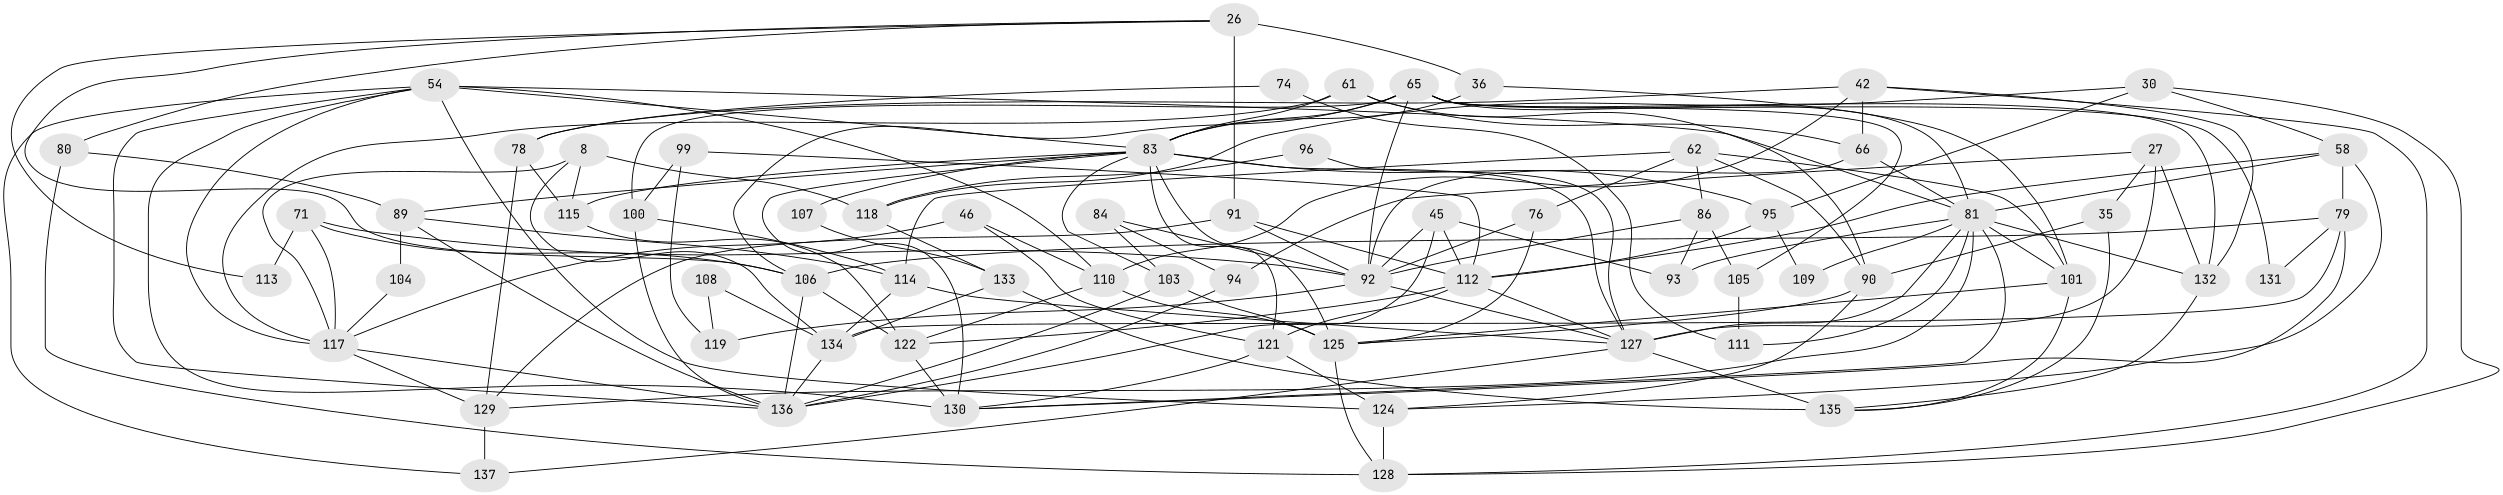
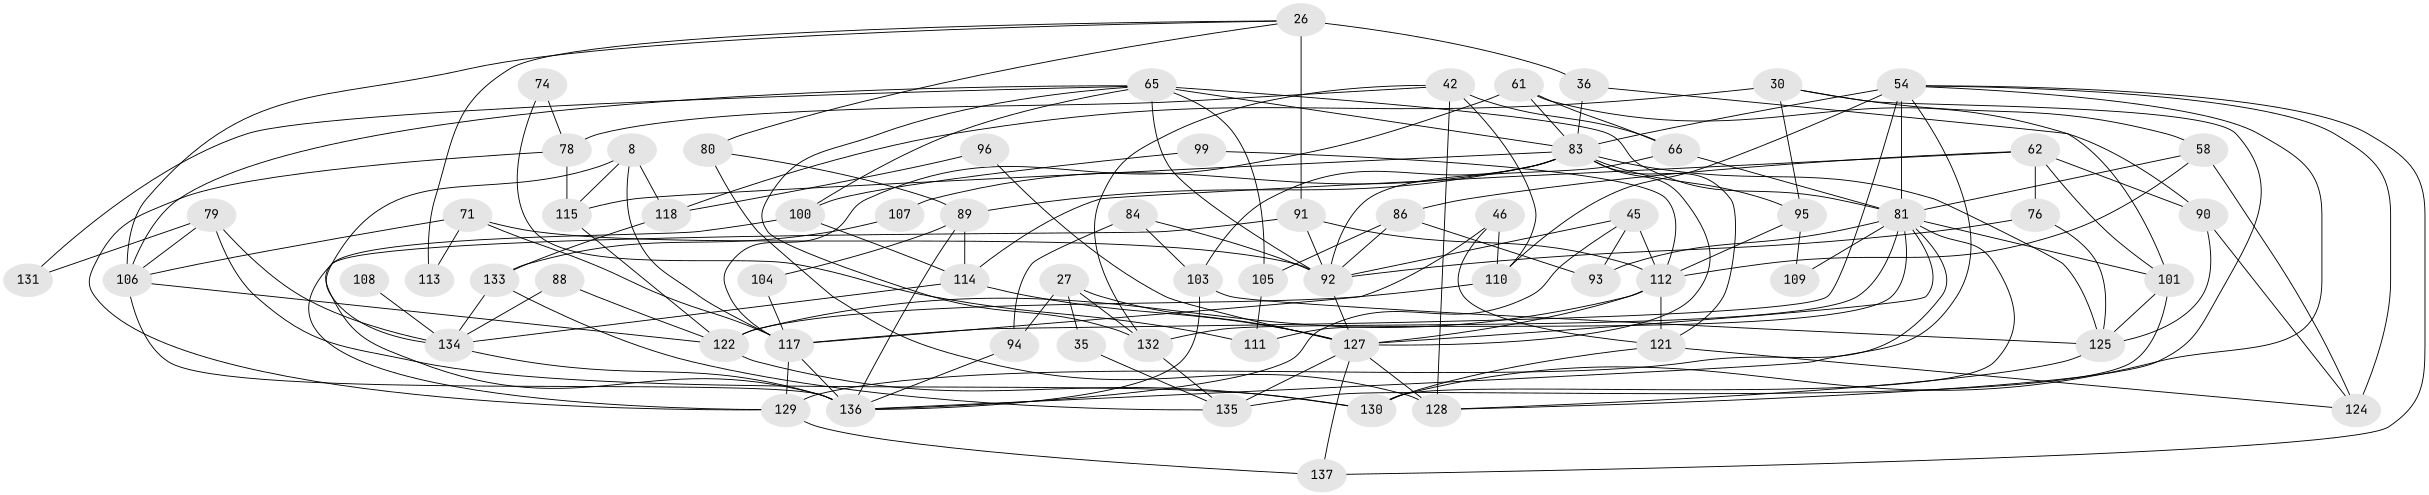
(2343, 183) -> none
(772, 198) -> none
(1987, 248) -> none
none -> (560, 280)
(1219, 313) -> none
(715, 345) -> none
(1383, 443) -> (1396, 378)
